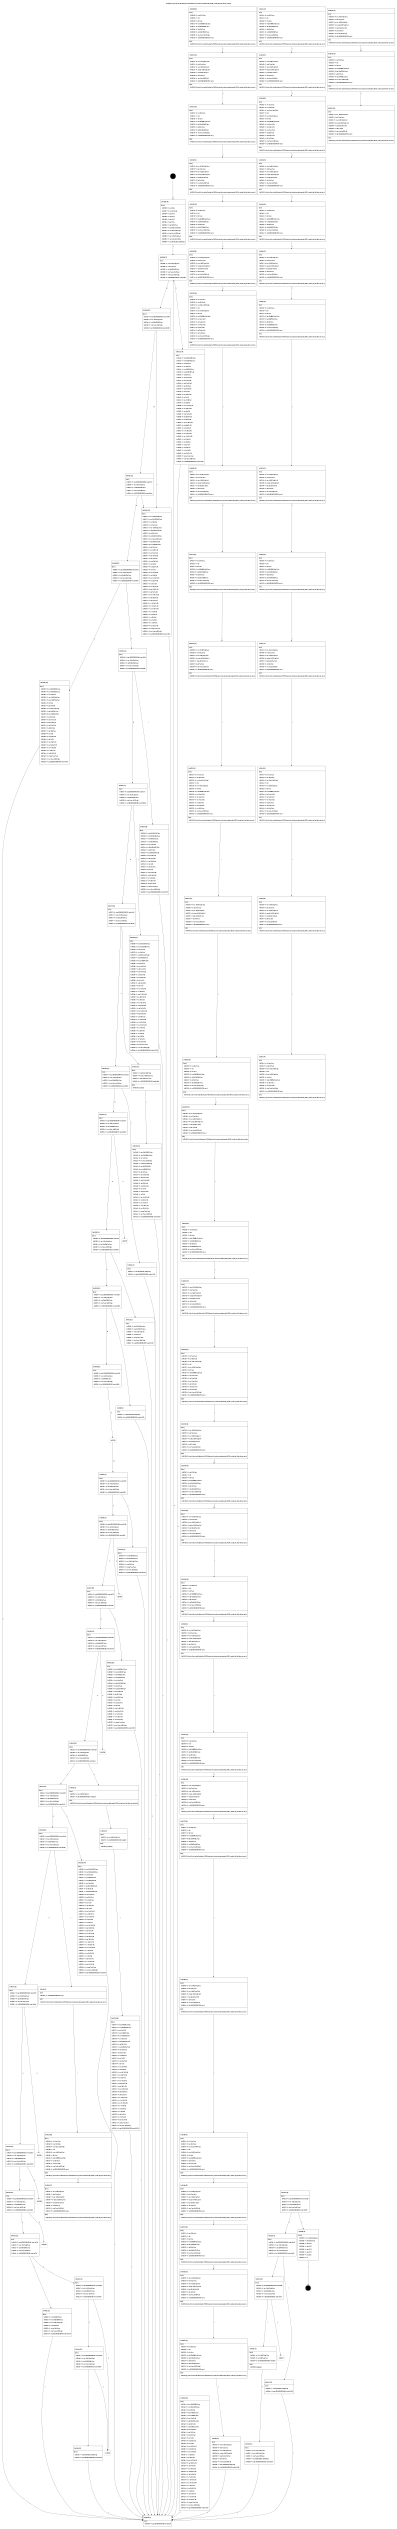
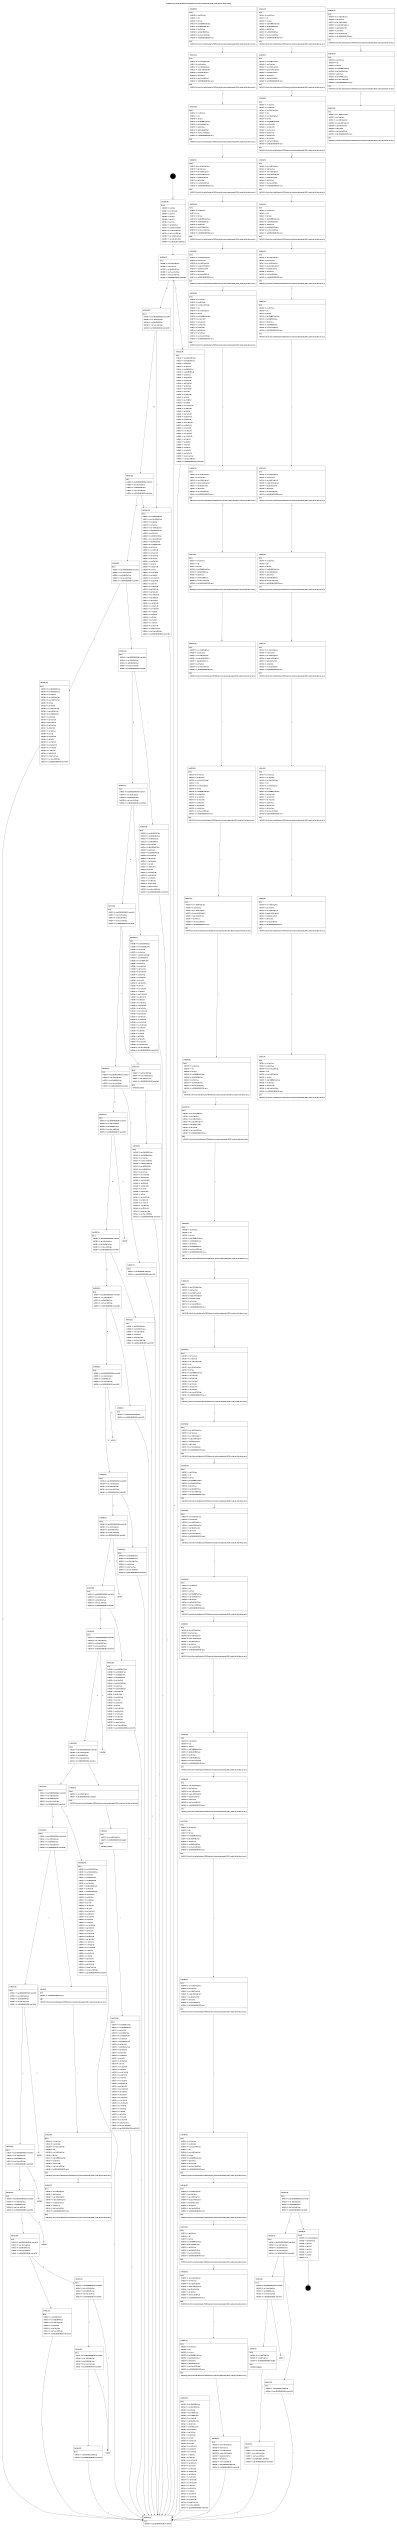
(113, 1457) -> (105, 1429)
